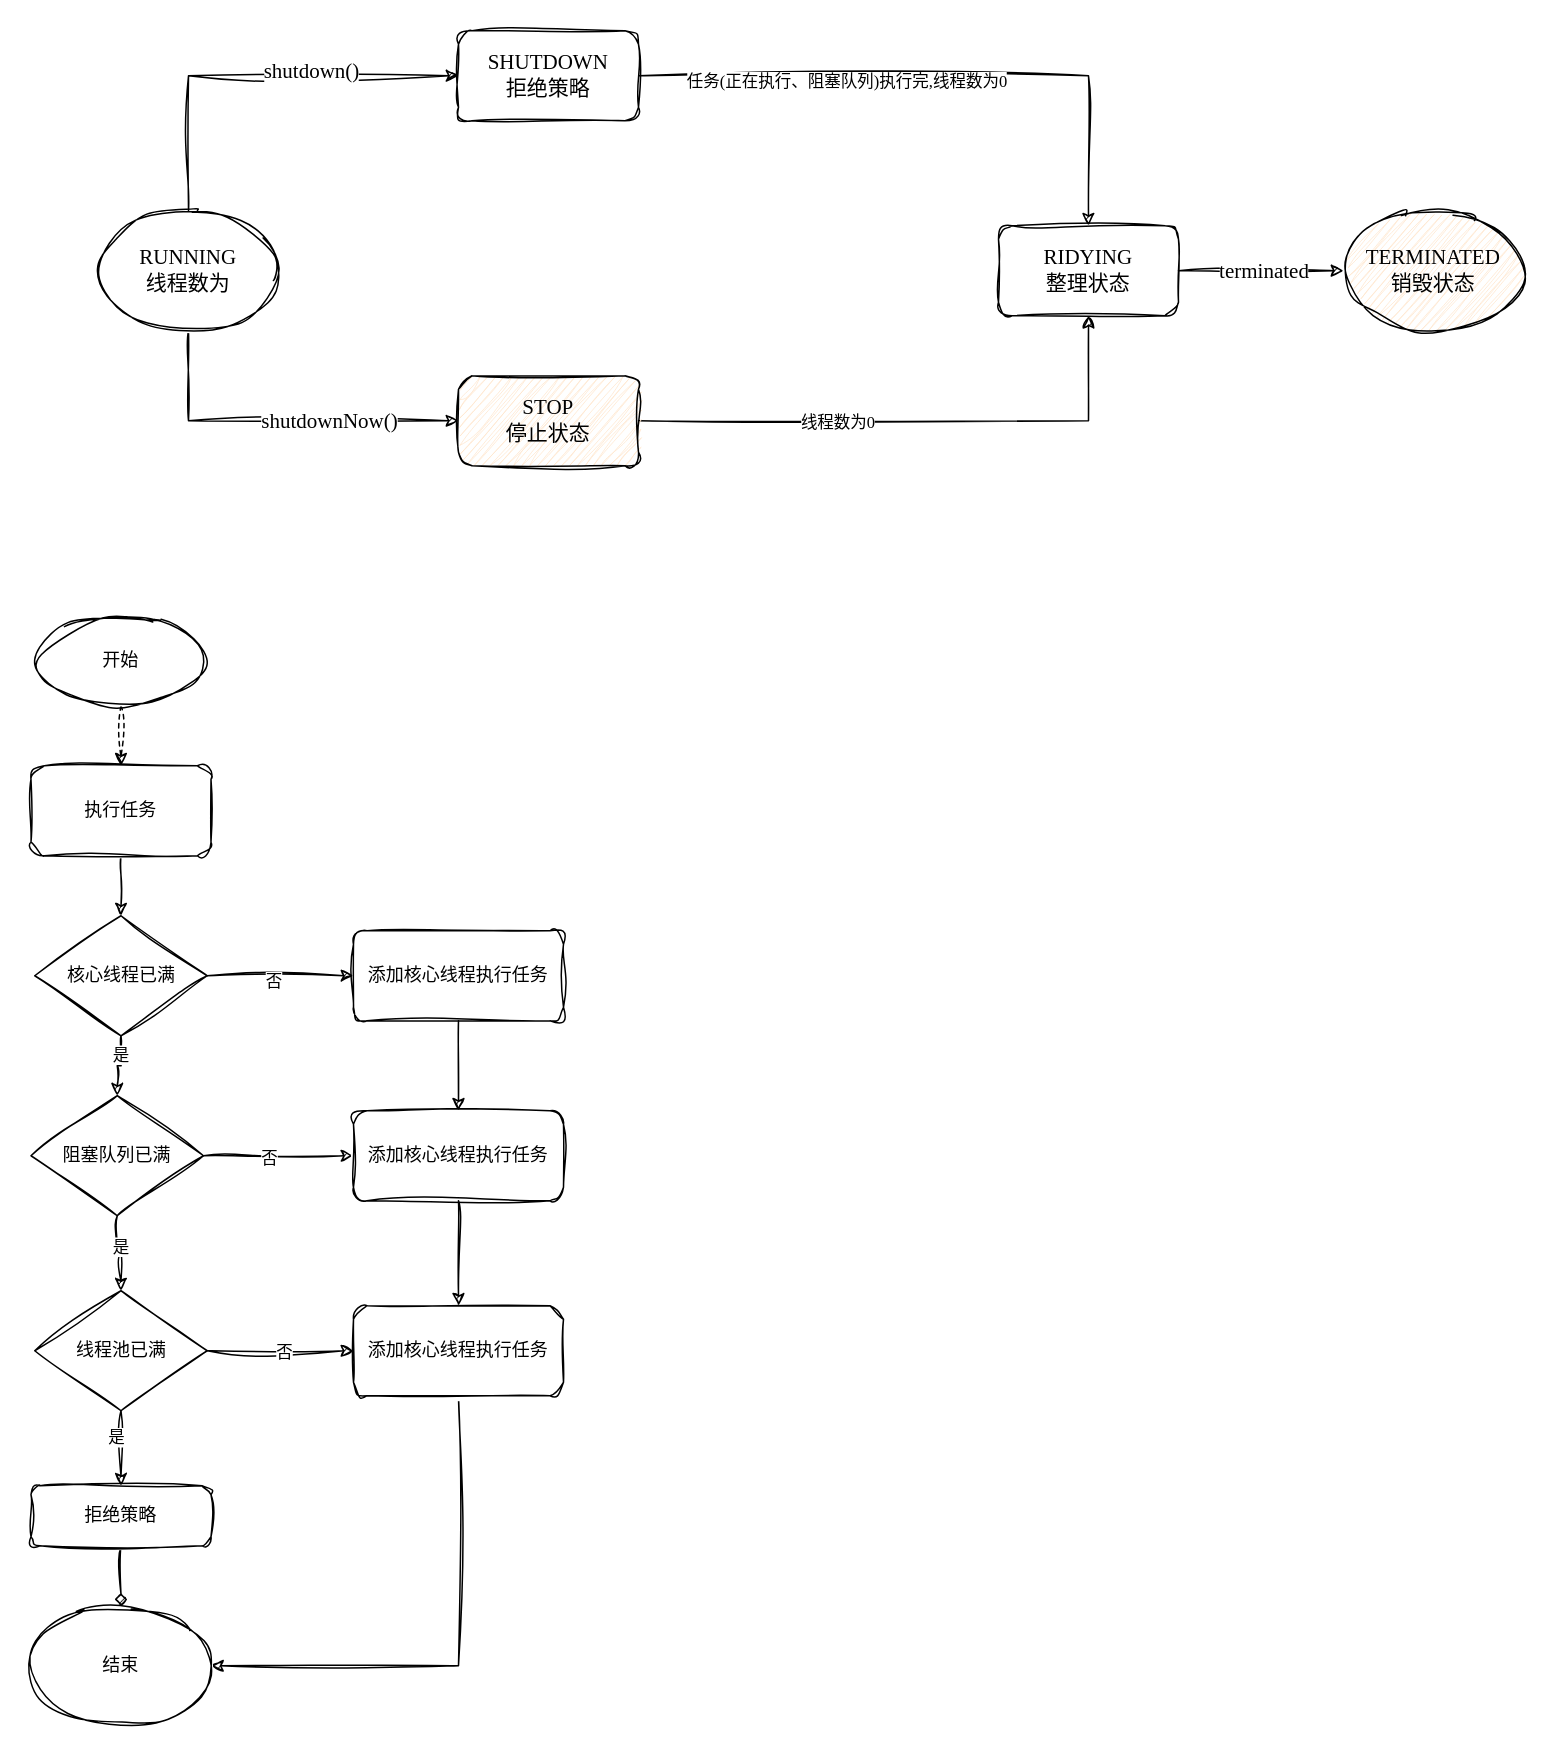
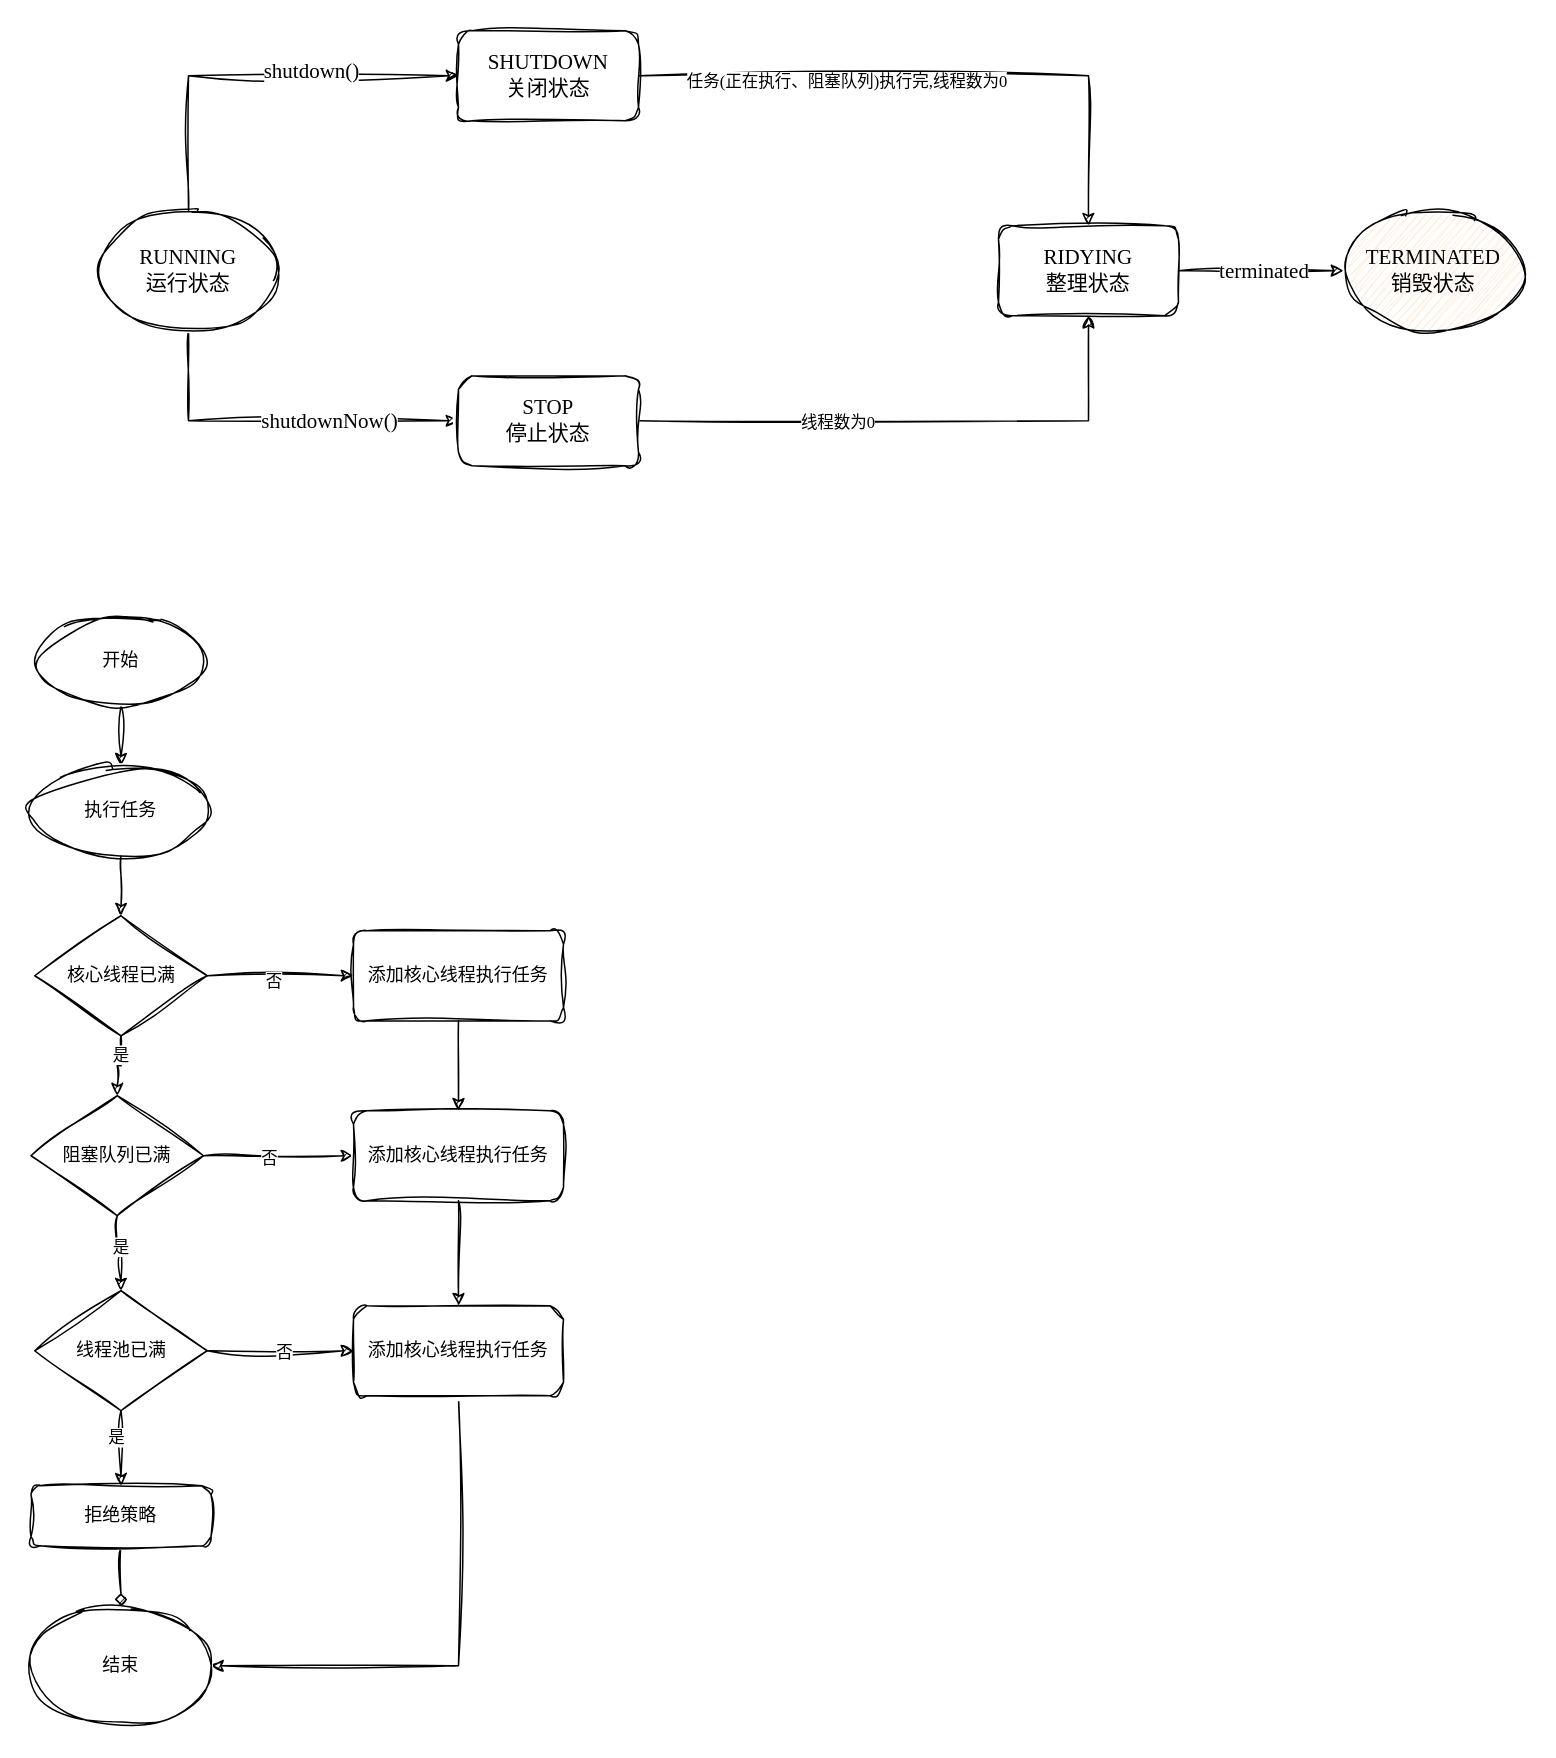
(548, 76) -> (548, 76)
(188, 271) -> (188, 271)
(548, 421) -> (548, 421)
(121, 730) -> (121, 730)
(121, 811) -> (121, 811)
